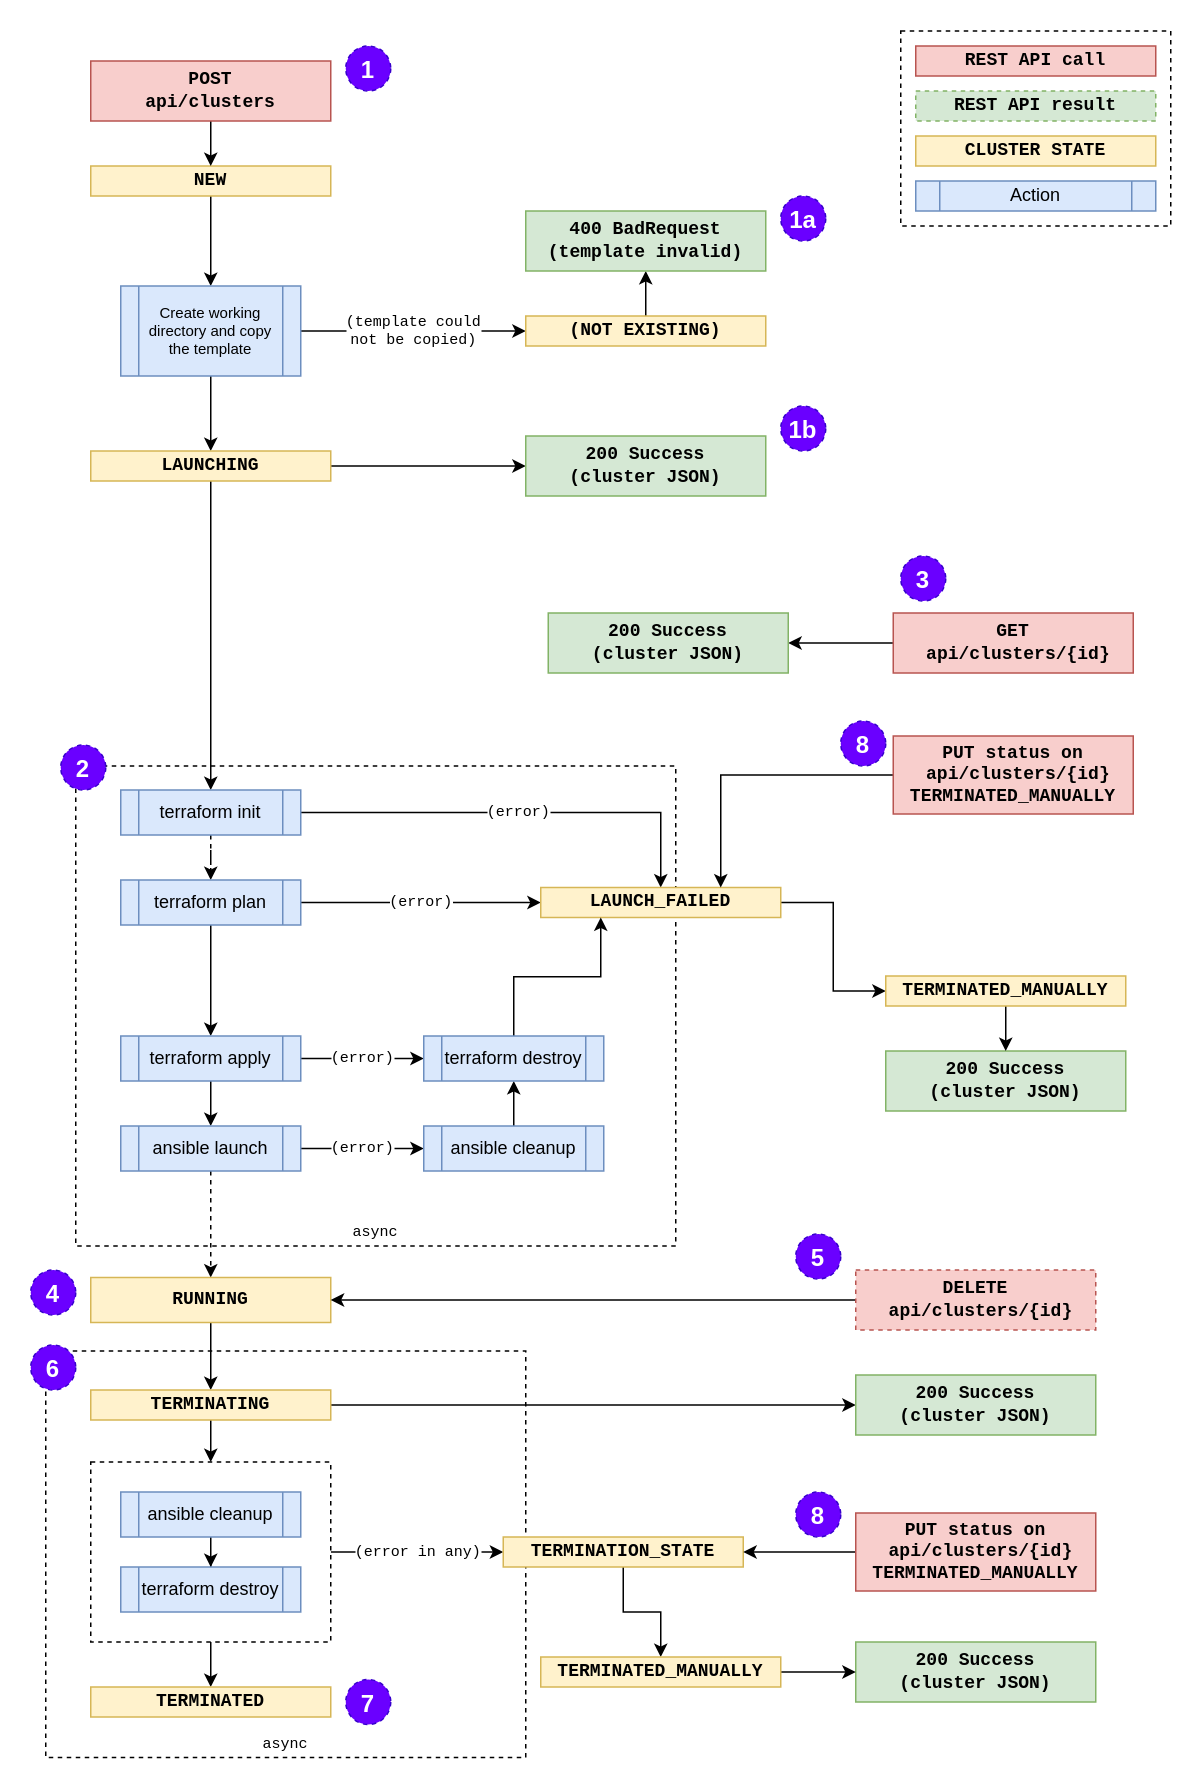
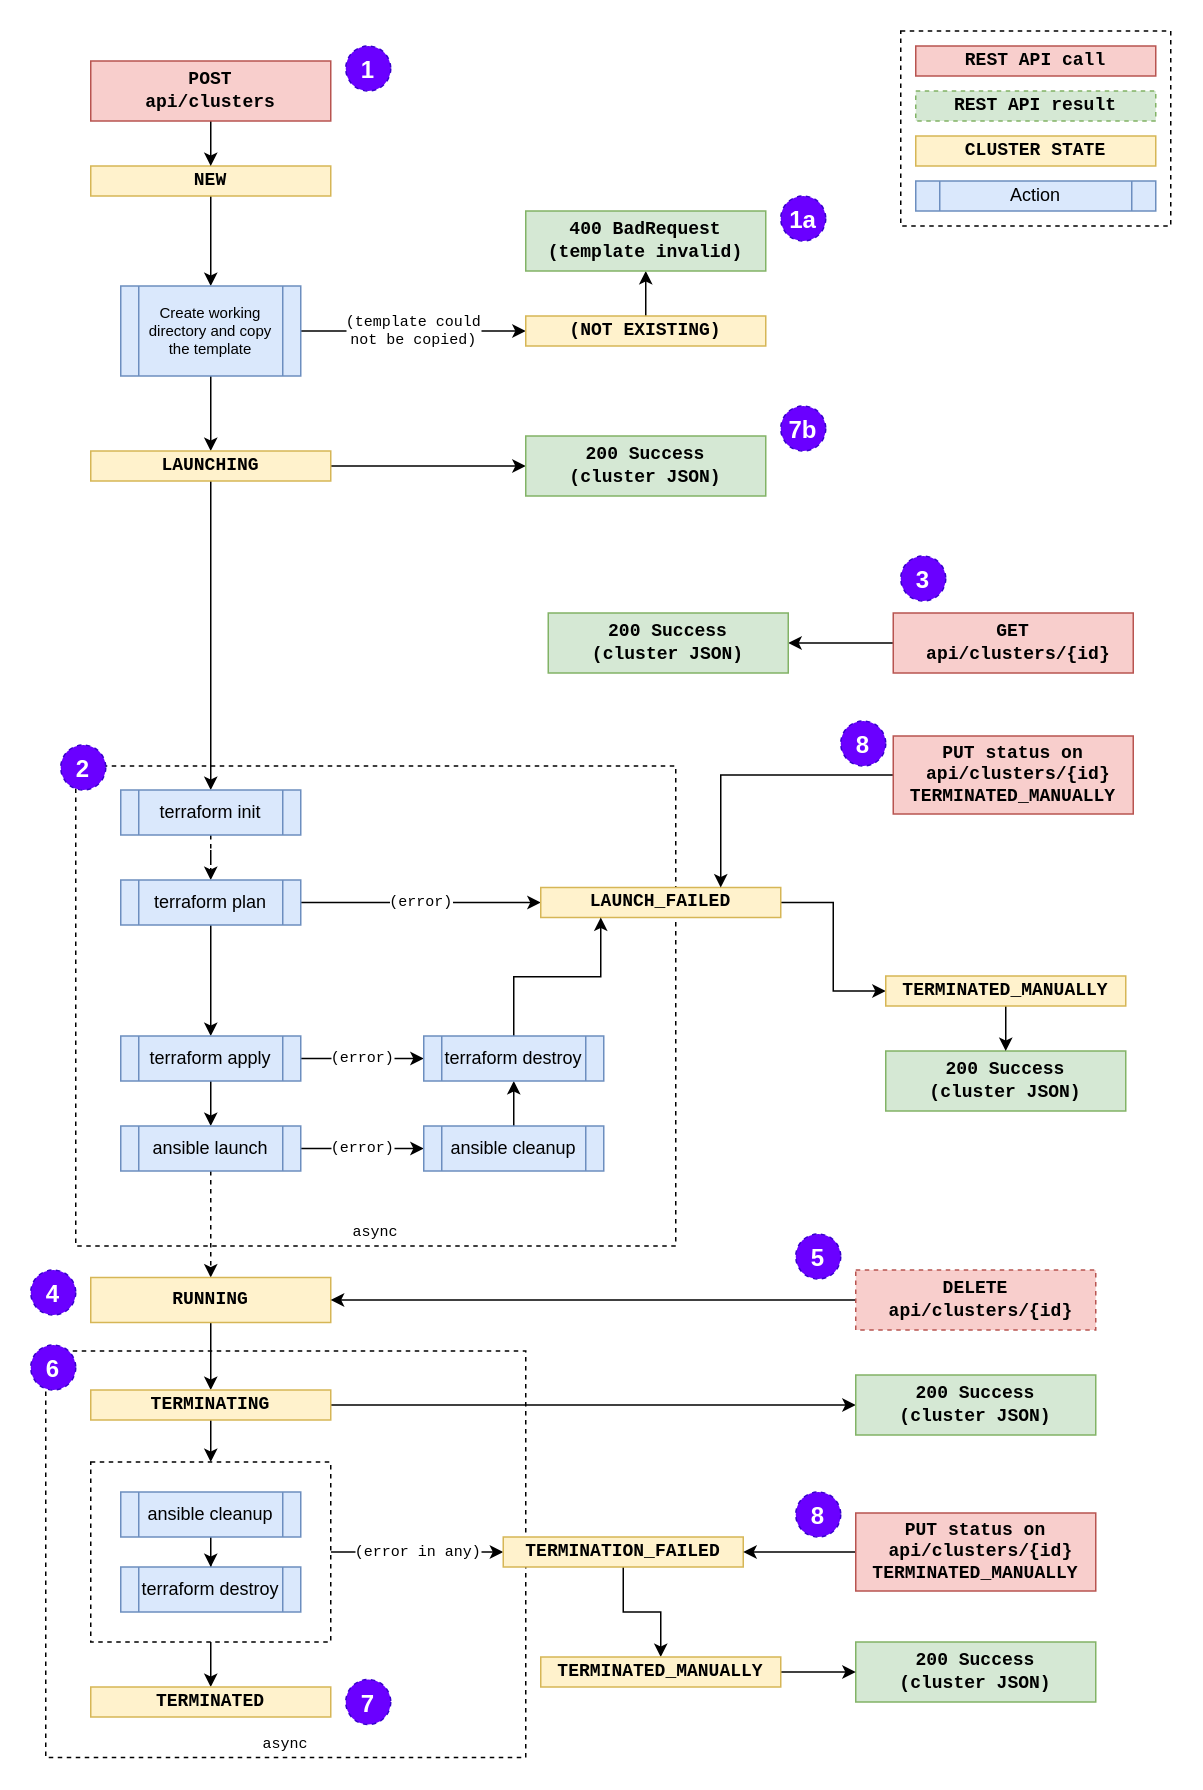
(803, 431) -> (803, 431)
(514, 812) -> none
(623, 1552) -> (623, 1552)
